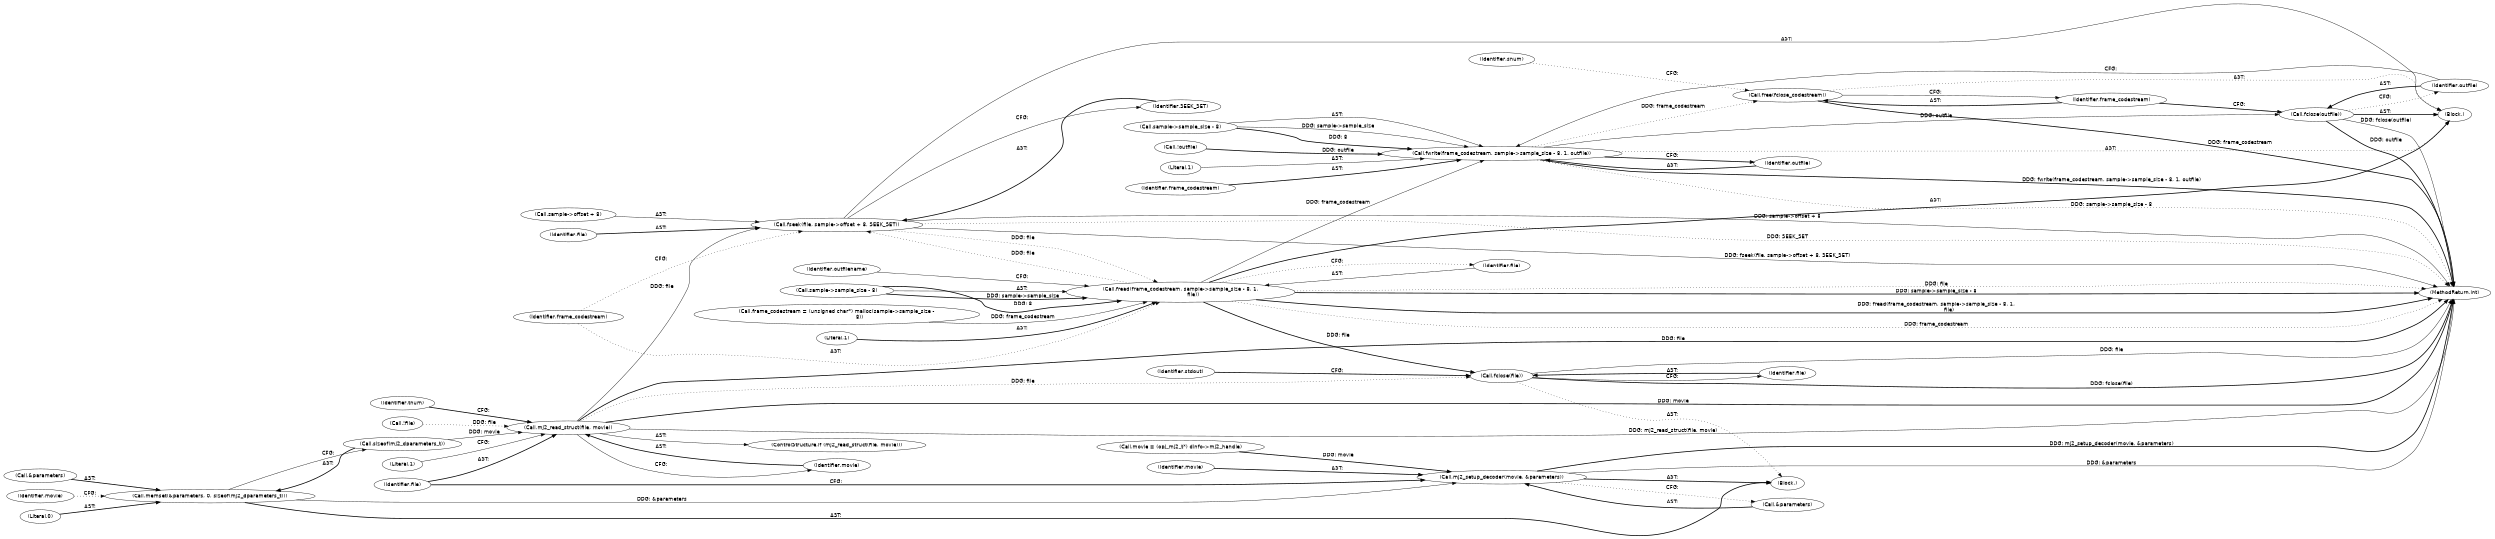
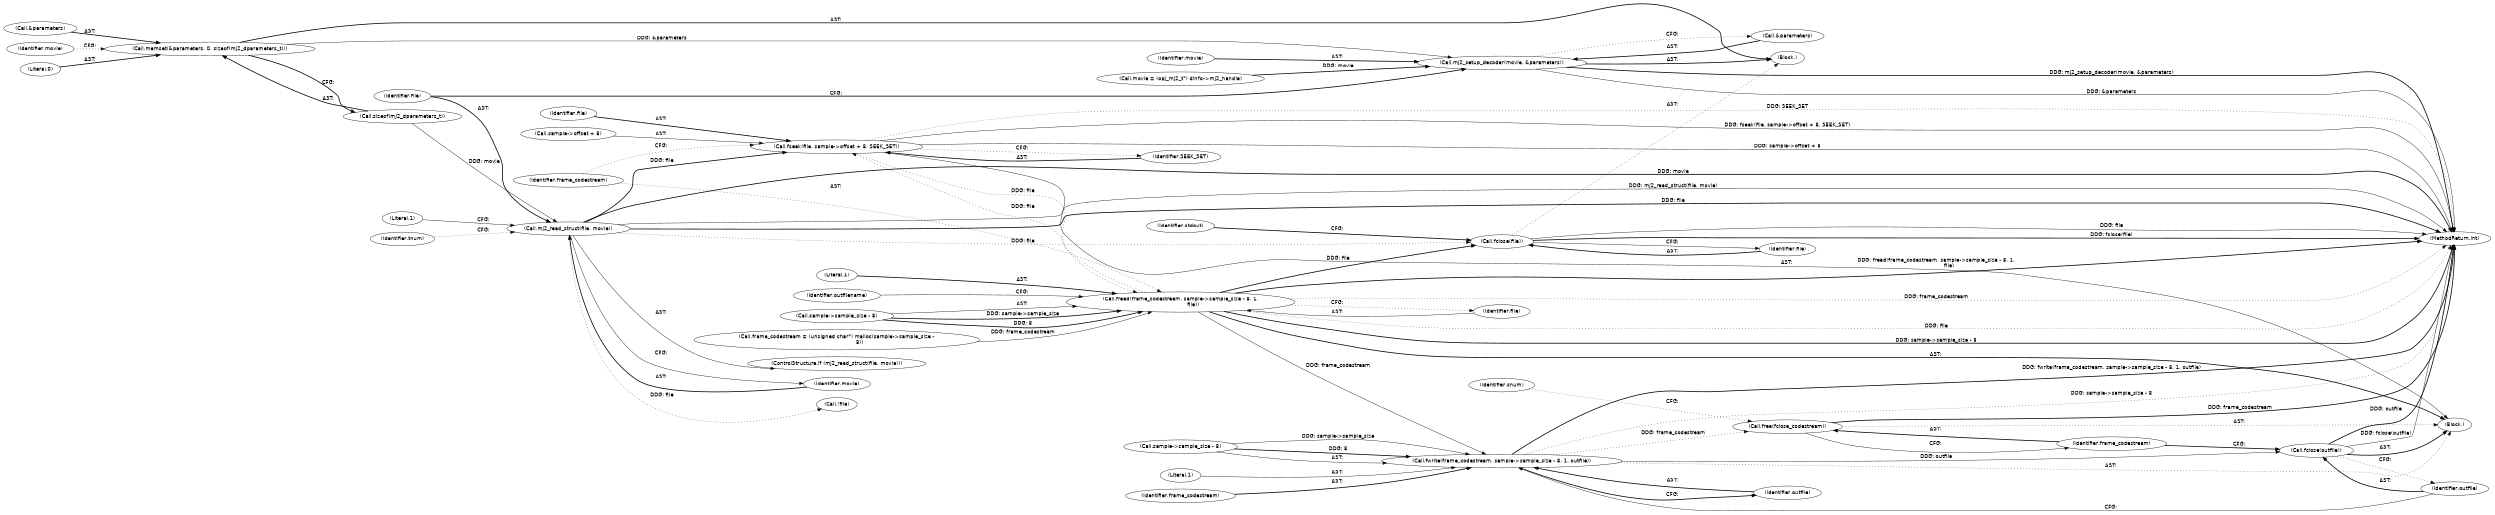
(986, 145) -> (1027, 152)
(1181, 147) -> none
(669, 320) -> (671, 165)
(478, 414) -> (472, 235)
(464, 425) -> (639, 399)
(295, 468) -> (305, 75)
